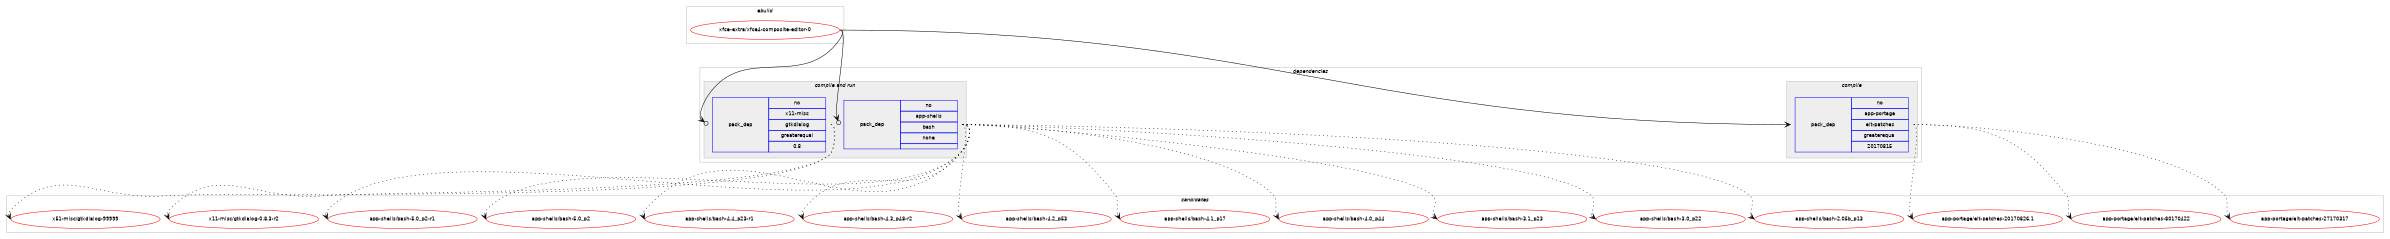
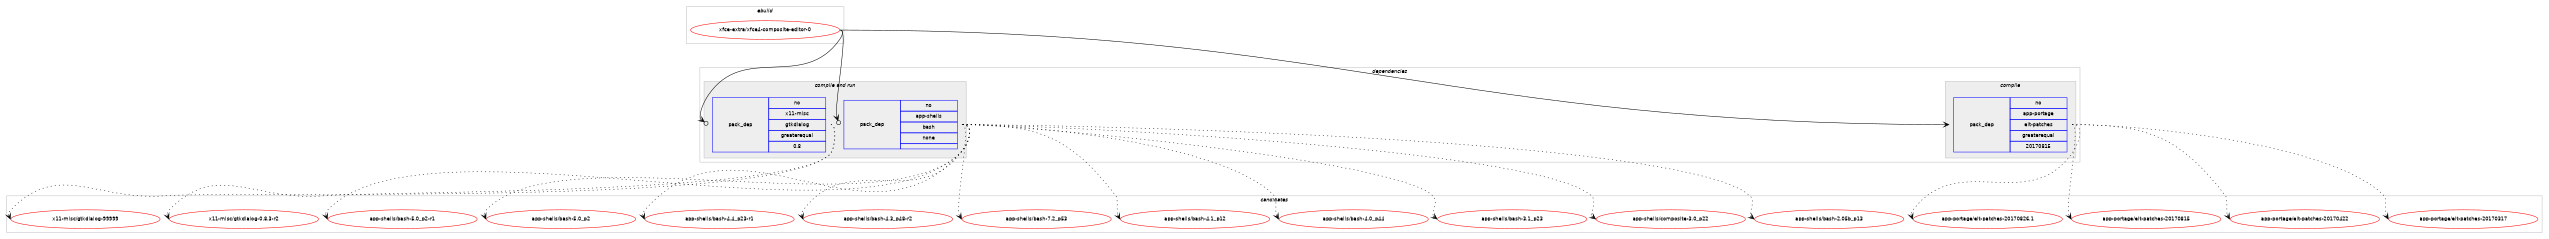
(85, 219) -> (85, 219)
(1037, 219) -> (1037, 219)
(1195, 219) -> (1195, 219)
(1671, 219) -> (1671, 219)
(2146, 219) -> (2305, 219)
none -> (2146, 219)
(2305, 219) -> (2463, 219)
